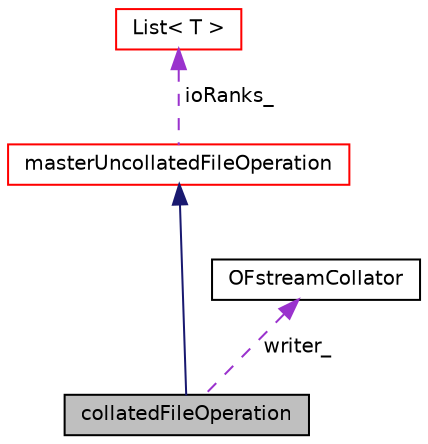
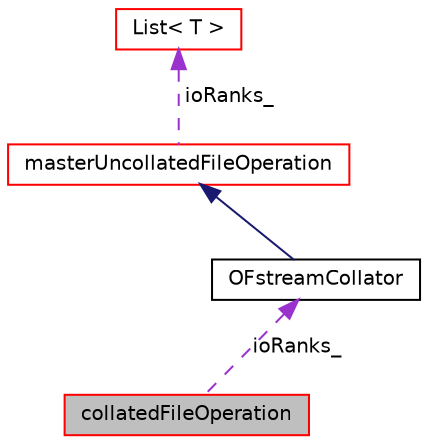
(183, 300) -> (255, 228)
(295, 347) -> (295, 347)
(187, 415) -> (187, 415)
